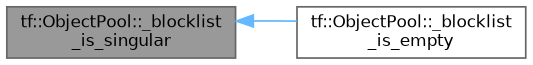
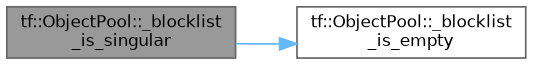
(275, 21) -> (258, 44)
